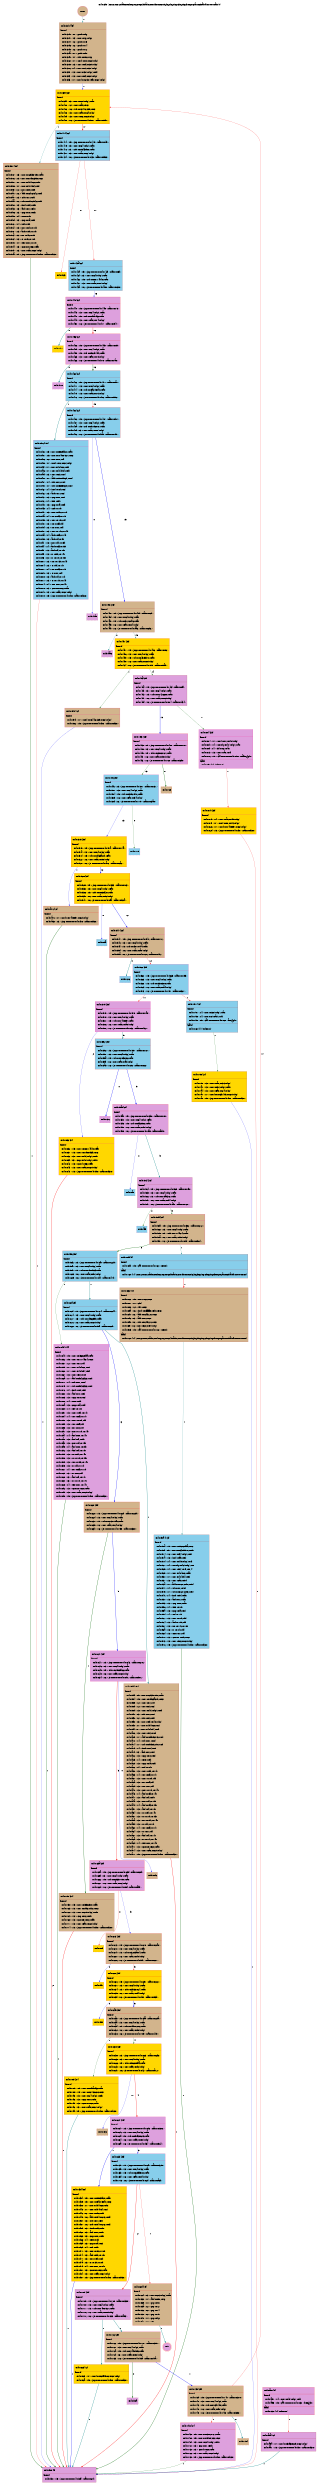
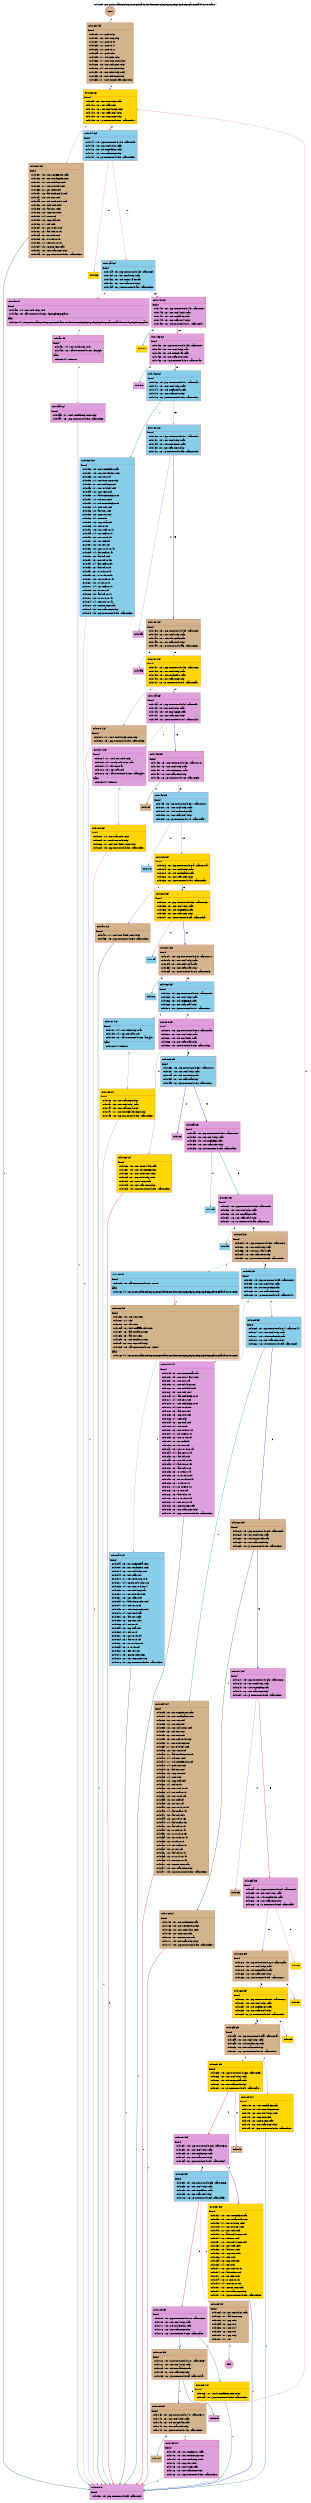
none -> (78, 312)
